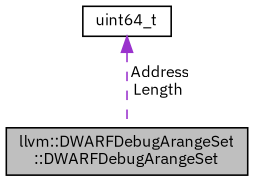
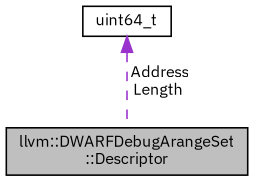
(127, 151) -> (127, 151)
